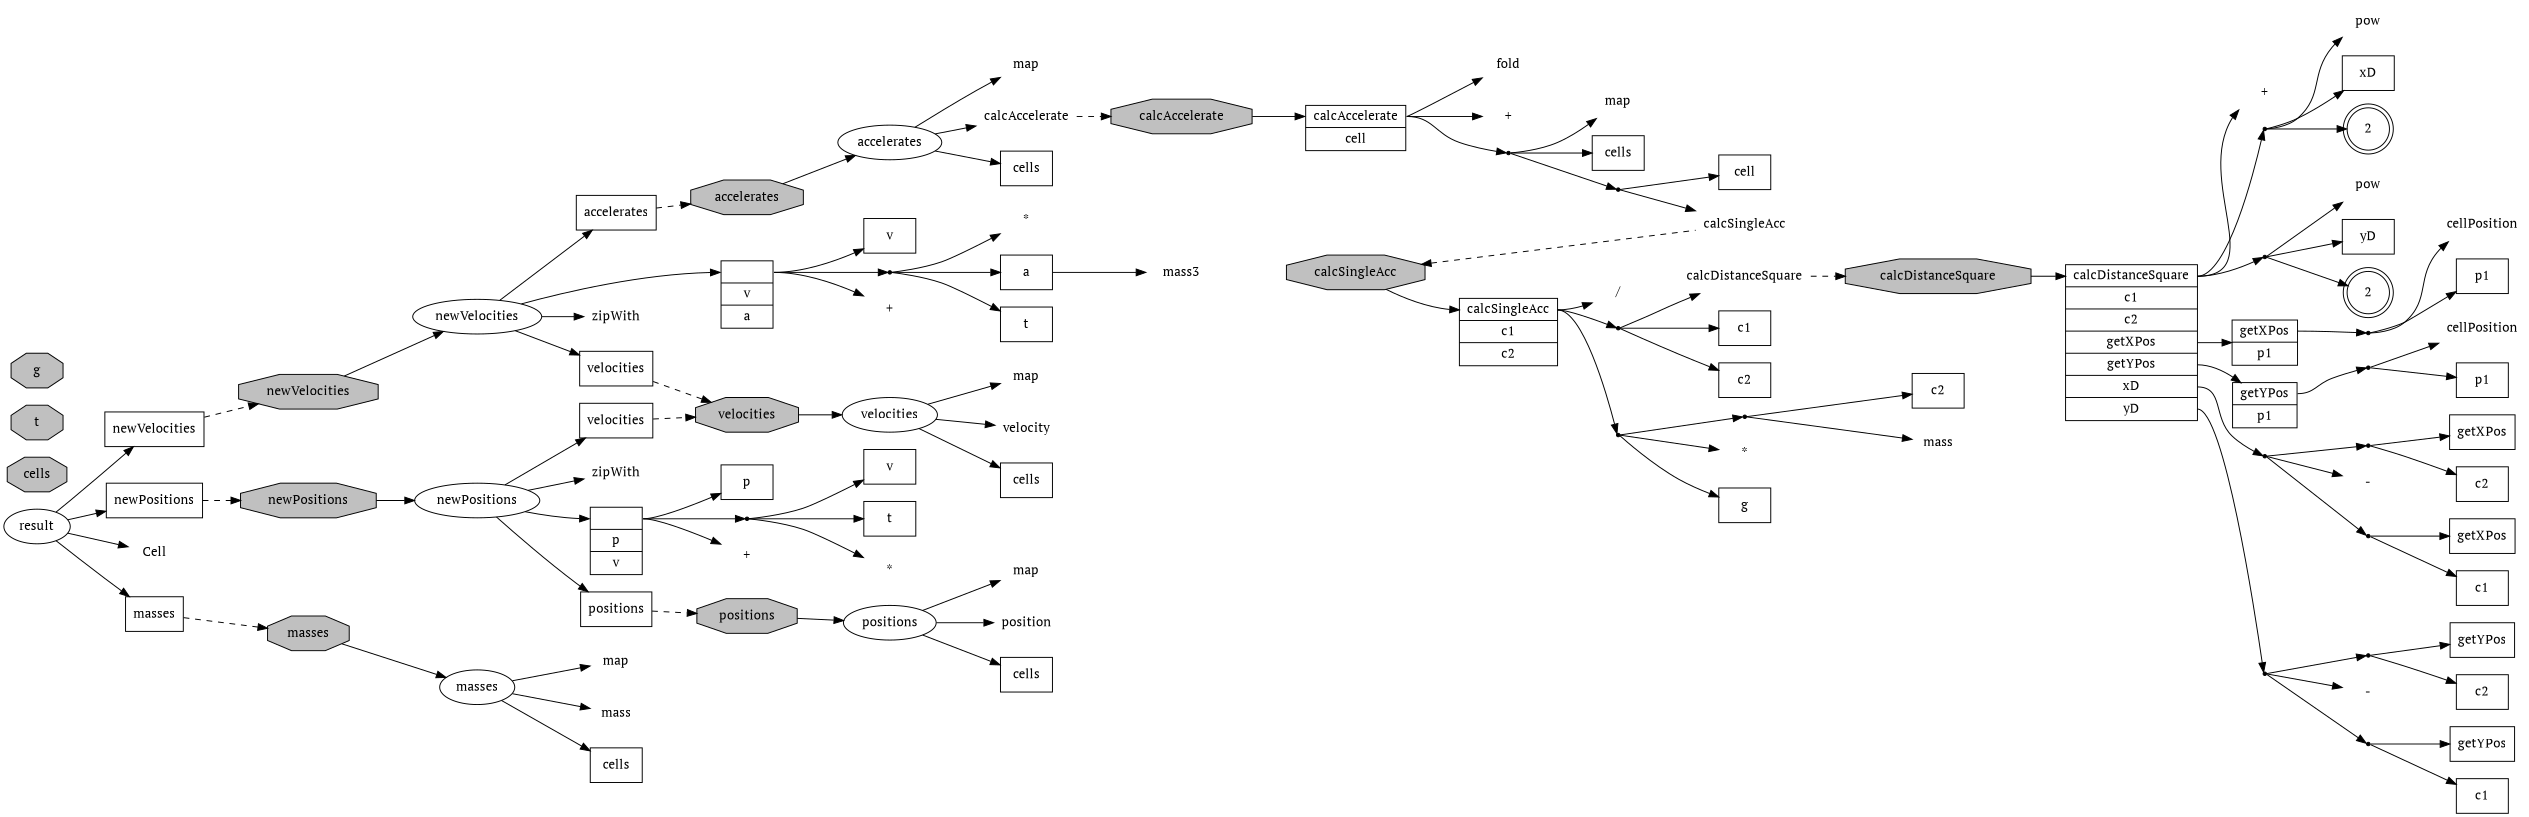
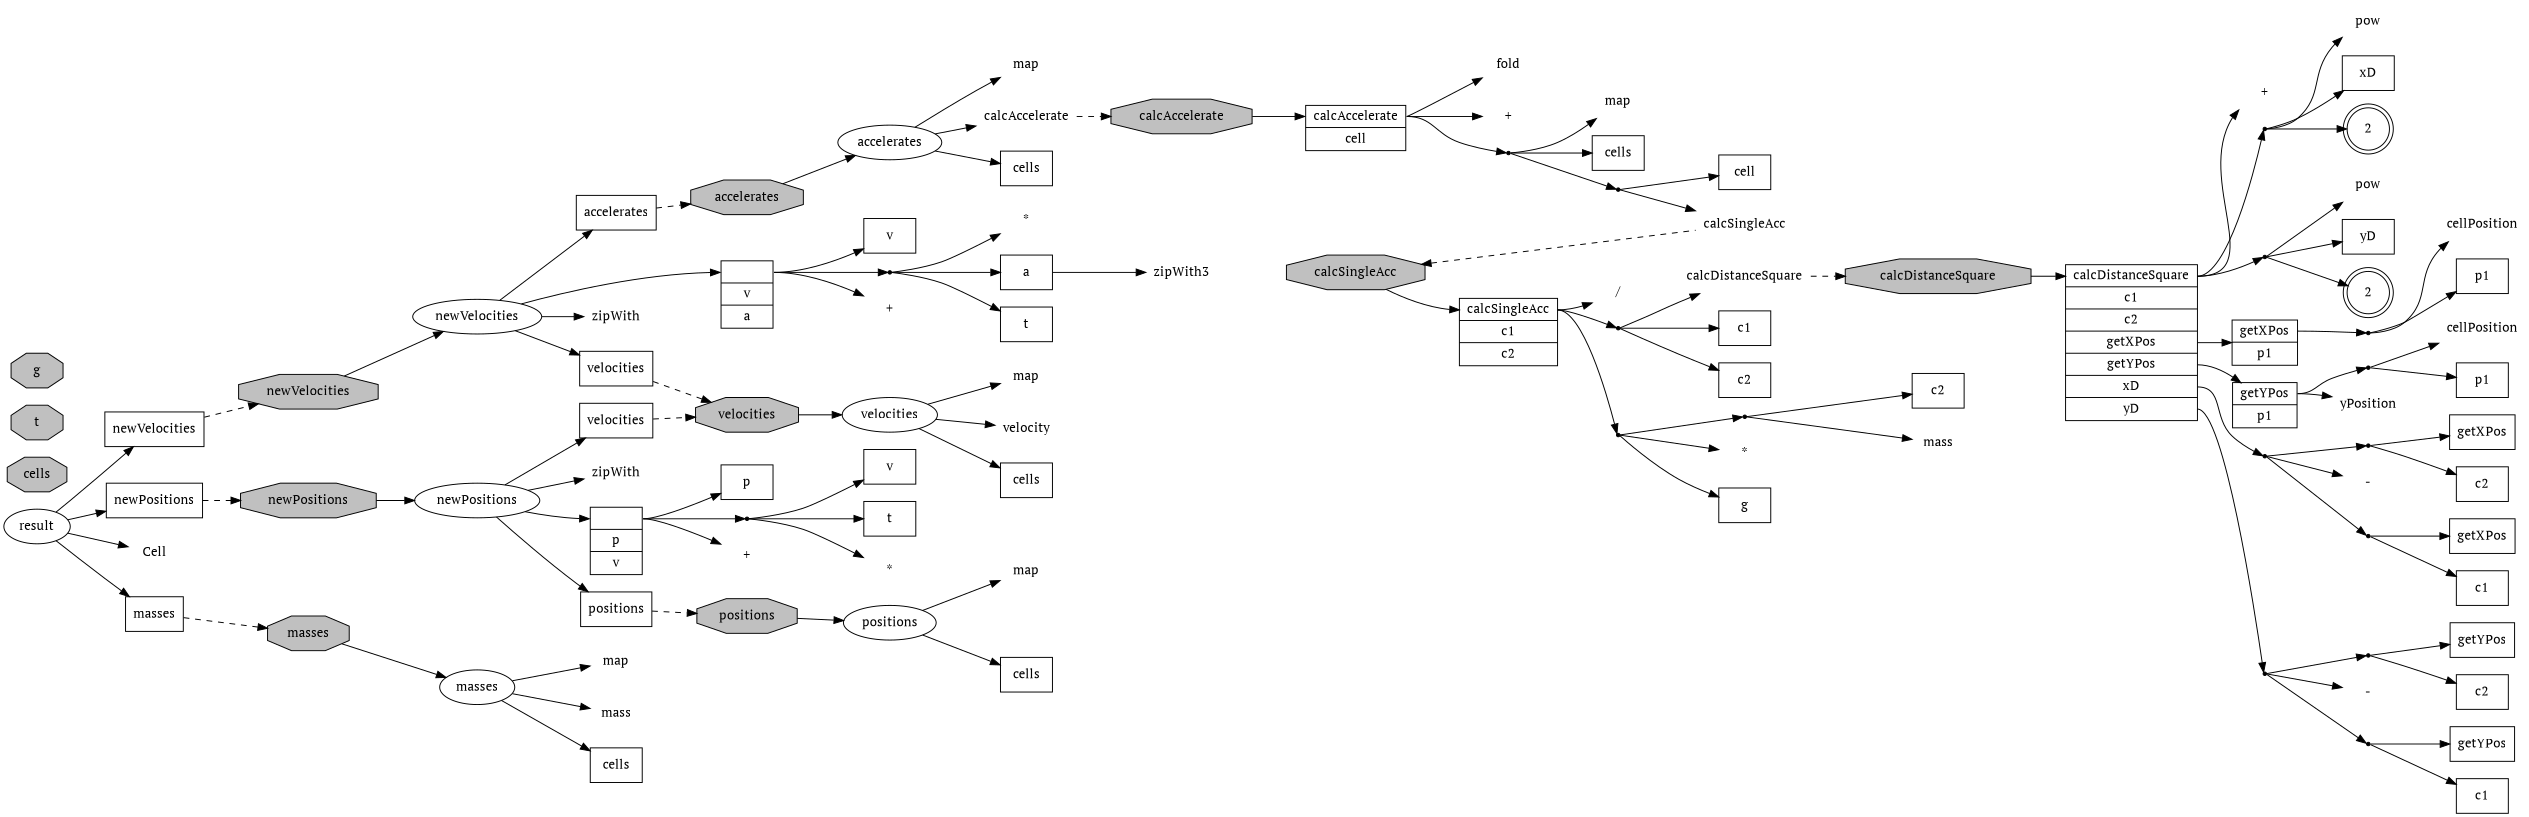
(1182, 272) -> (1182, 272)
none -> (2368, 404)
(1027, 623) -> none
